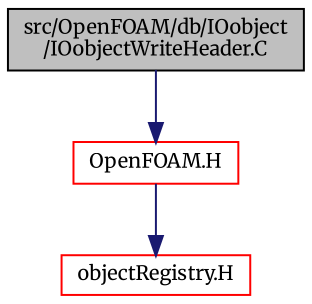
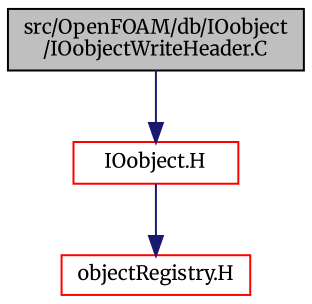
(156, 163) -> (156, 163)
